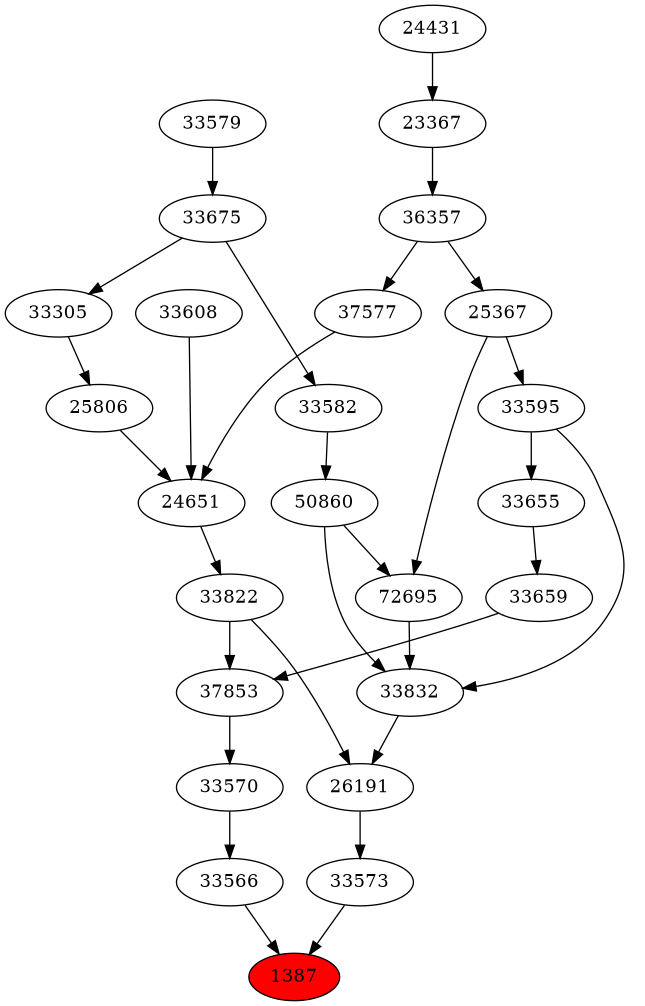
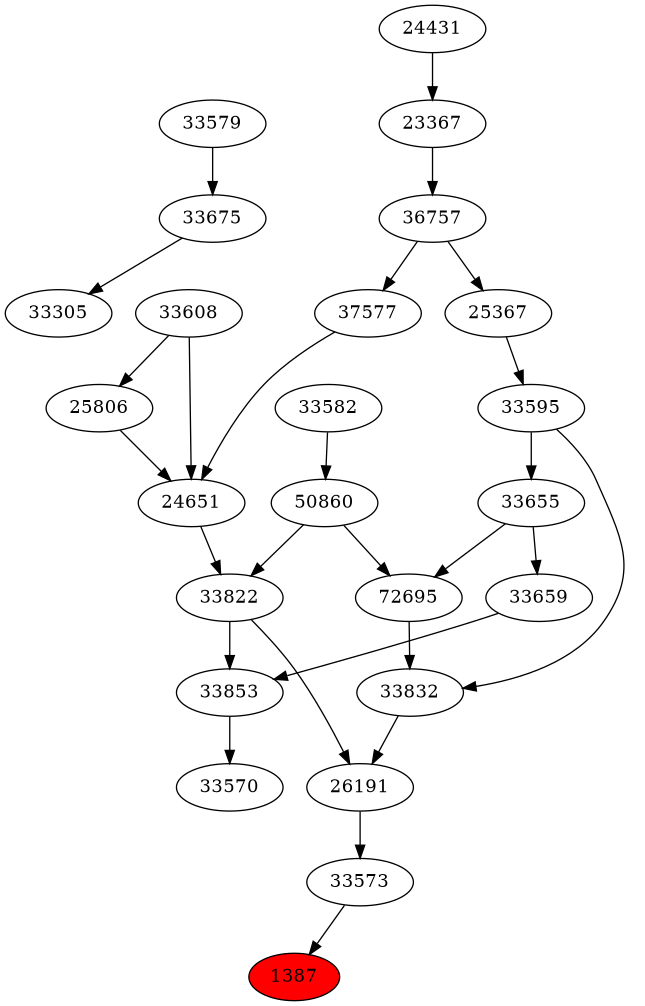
(433, 219) -> (433, 219)
(267, 308) -> none
(76, 355) -> (149, 356)
(447, 447) -> (475, 546)
(336, 600) -> (282, 546)
(230, 693) -> (230, 693)
(230, 882) -> none
